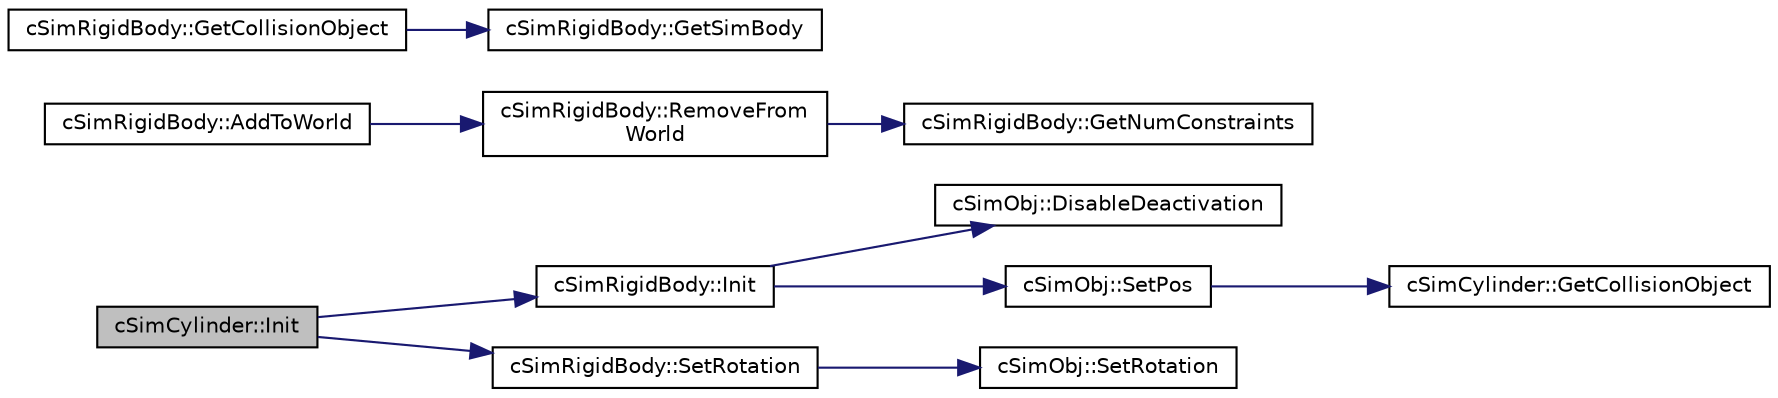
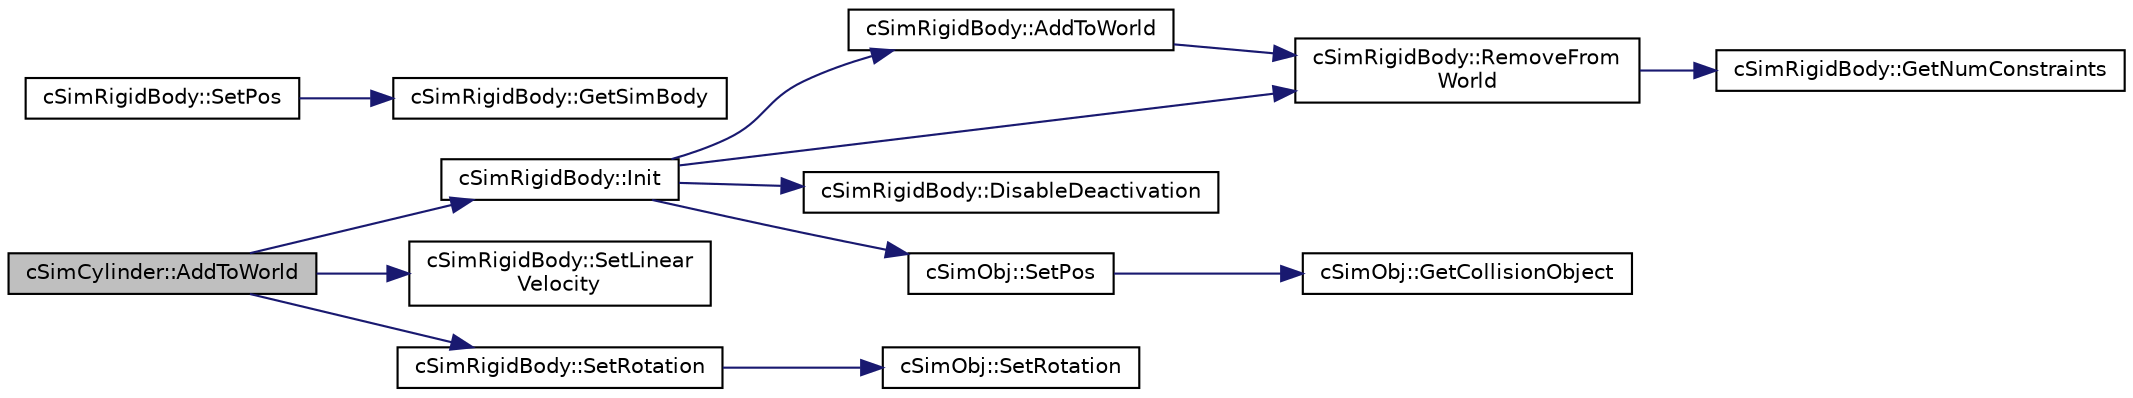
(207, 30) -> (162, 98)
none -> (770, 105)
none -> (976, 130)
(1108, 205) -> (1011, 192)
none -> (560, 274)
(1580, 286) -> (1467, 274)
(207, 327) -> (162, 274)
